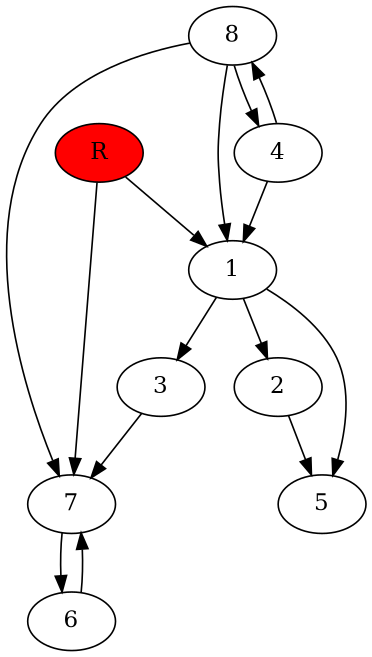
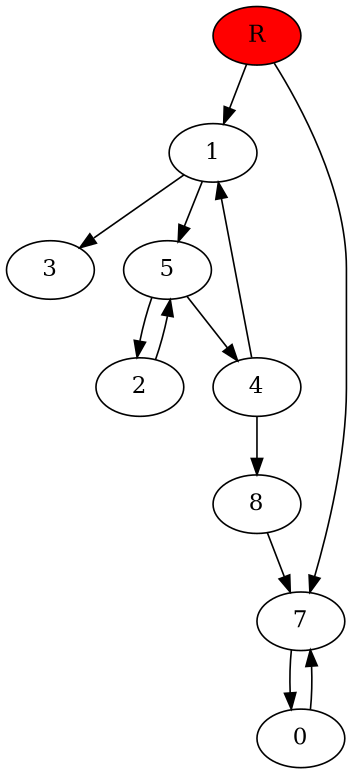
(242, 89) -> (207, 322)
(218, 145) -> none
(252, 321) -> (145, 319)
(121, 439) -> none
(72, 621) -> (301, 738)
